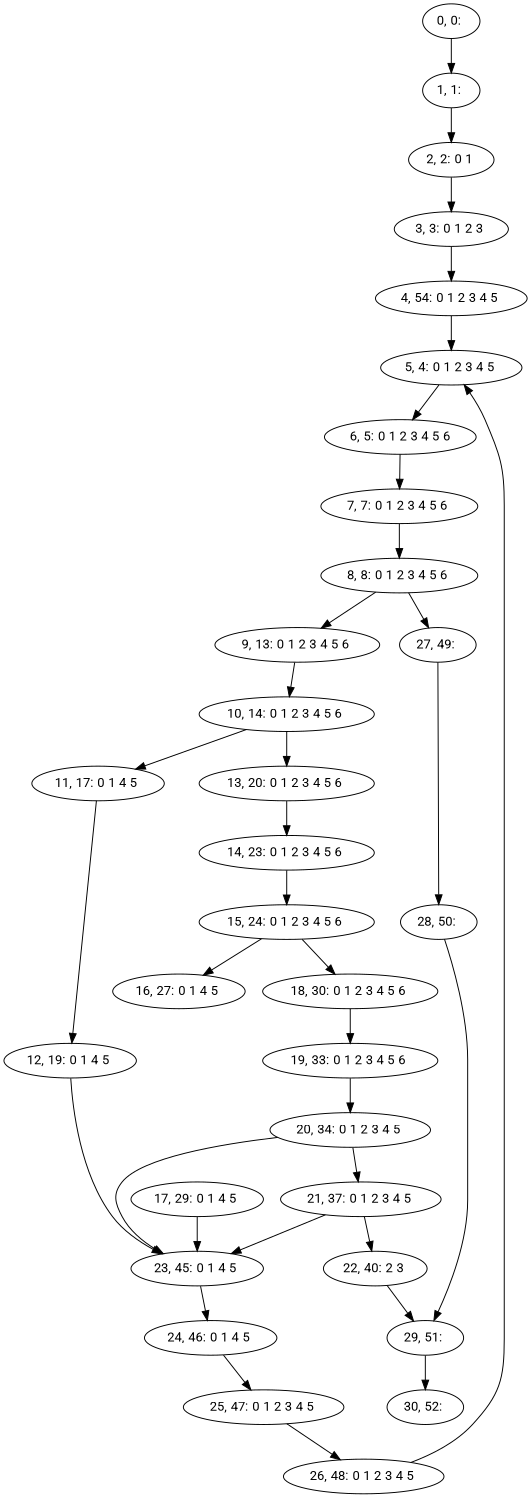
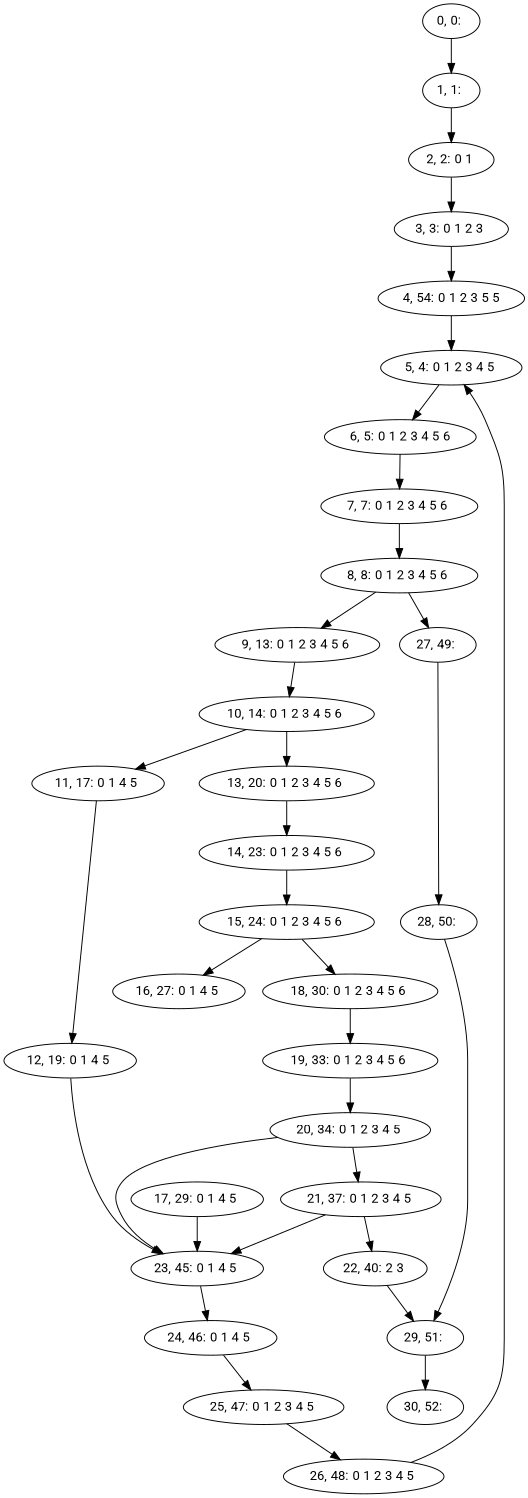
(451, 298) -> (451, 298)
